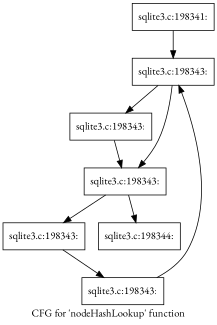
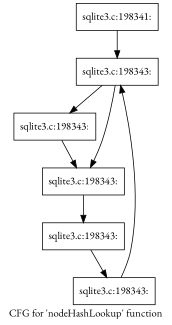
(139, 236) -> none
